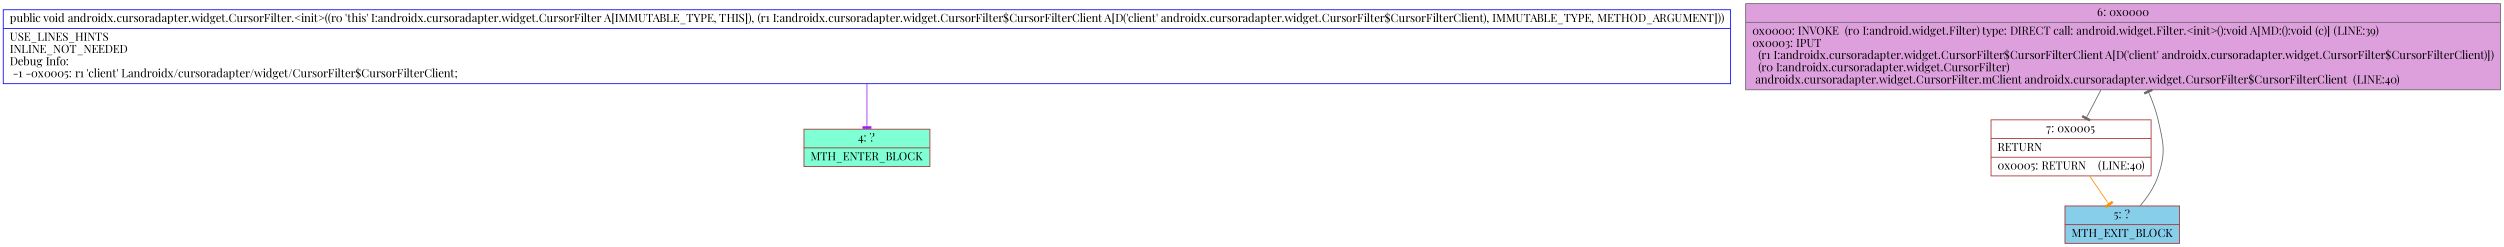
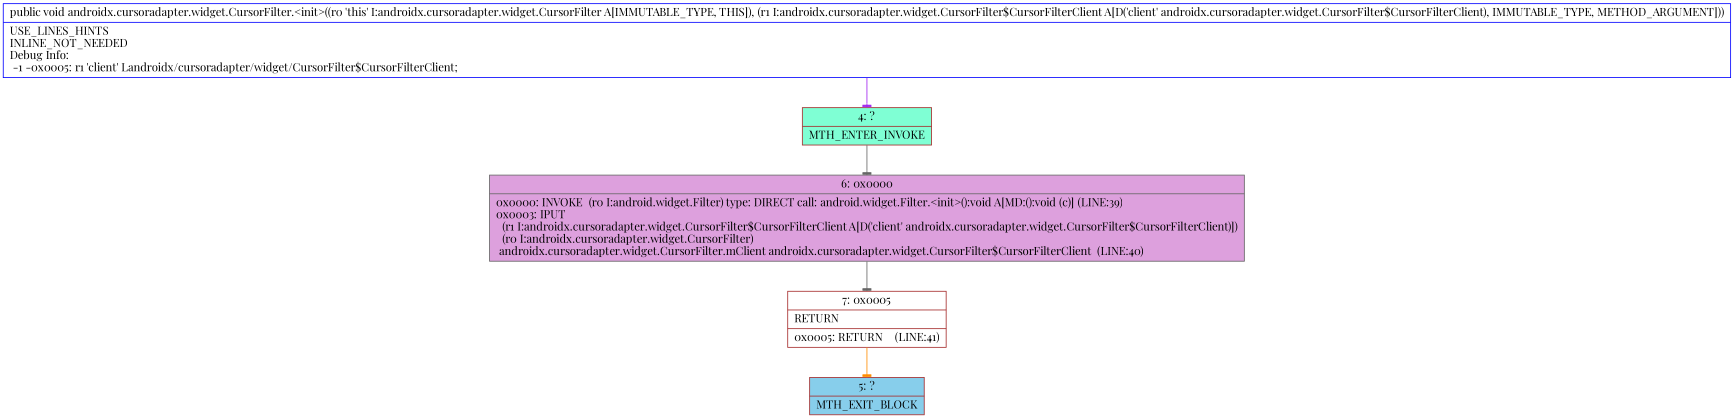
(2163, 152) -> (867, 158)
(867, 157) -> (867, 135)
(2071, 166) -> (867, 338)
